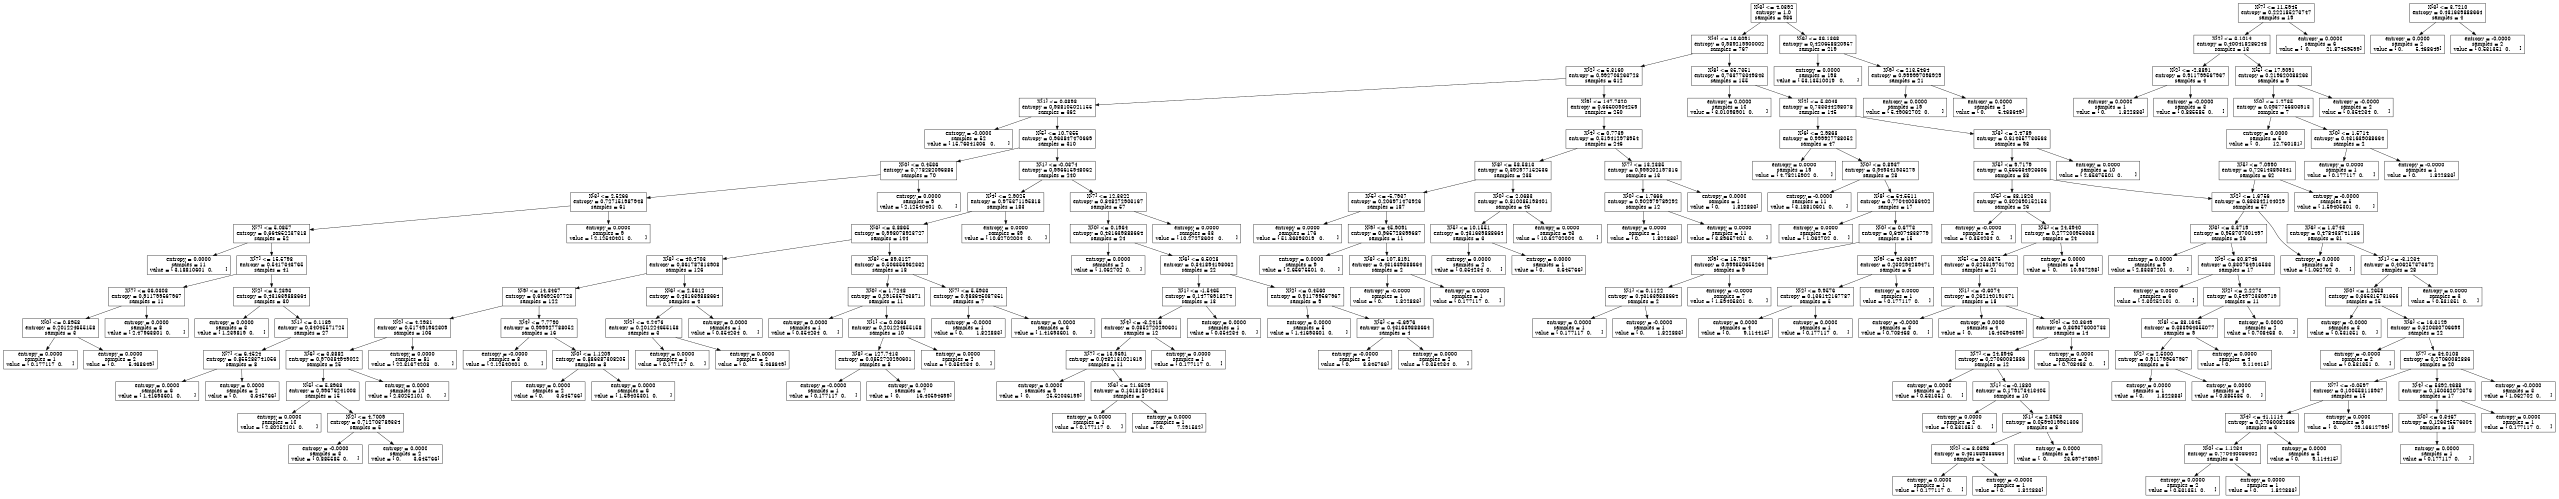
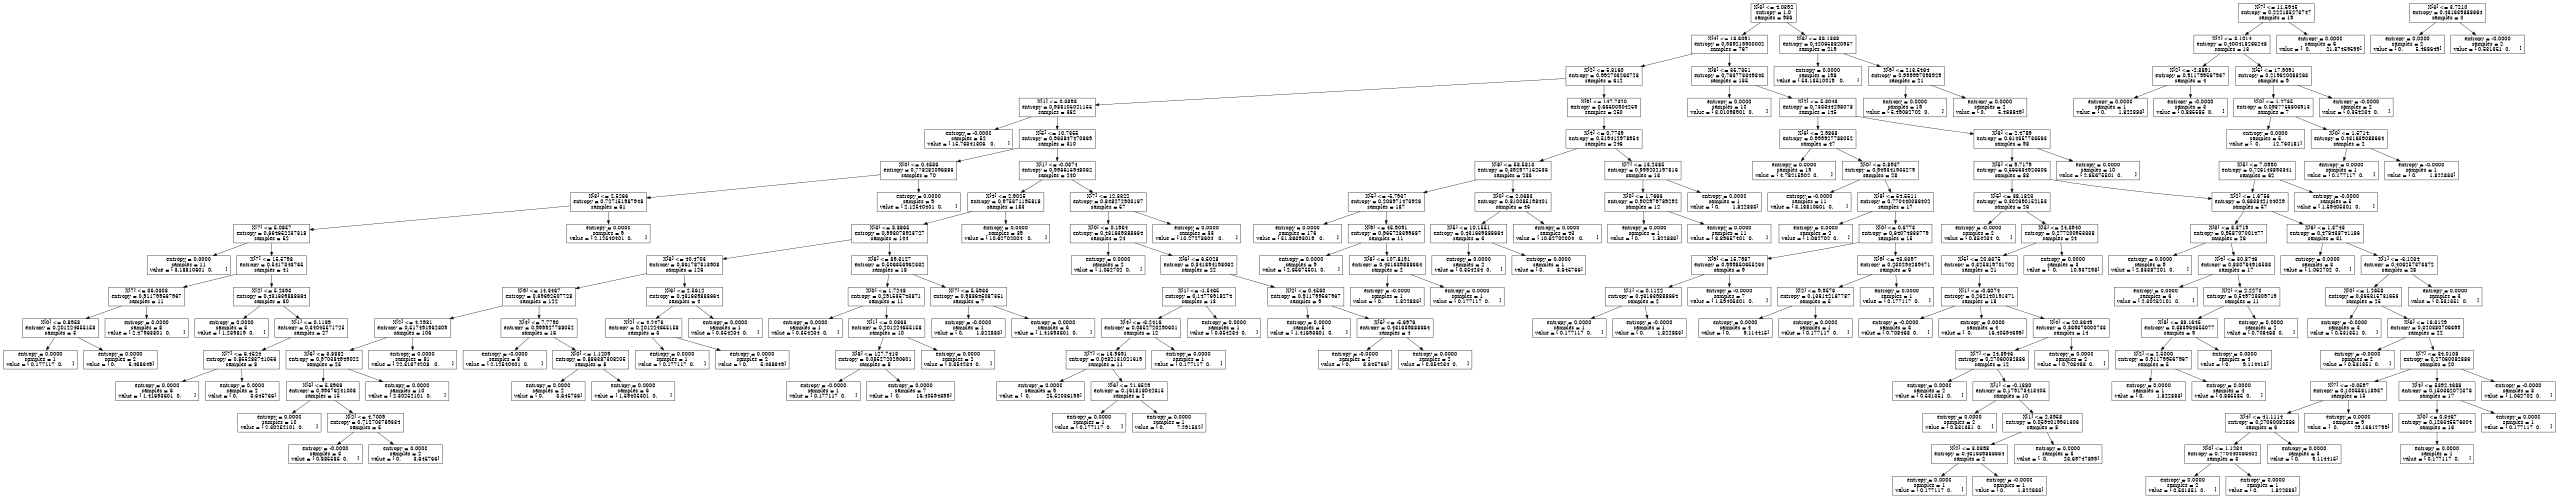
(2229, 234) -> (2229, 234)
(2277, 234) -> (2286, 217)
(1199, 279) -> none
